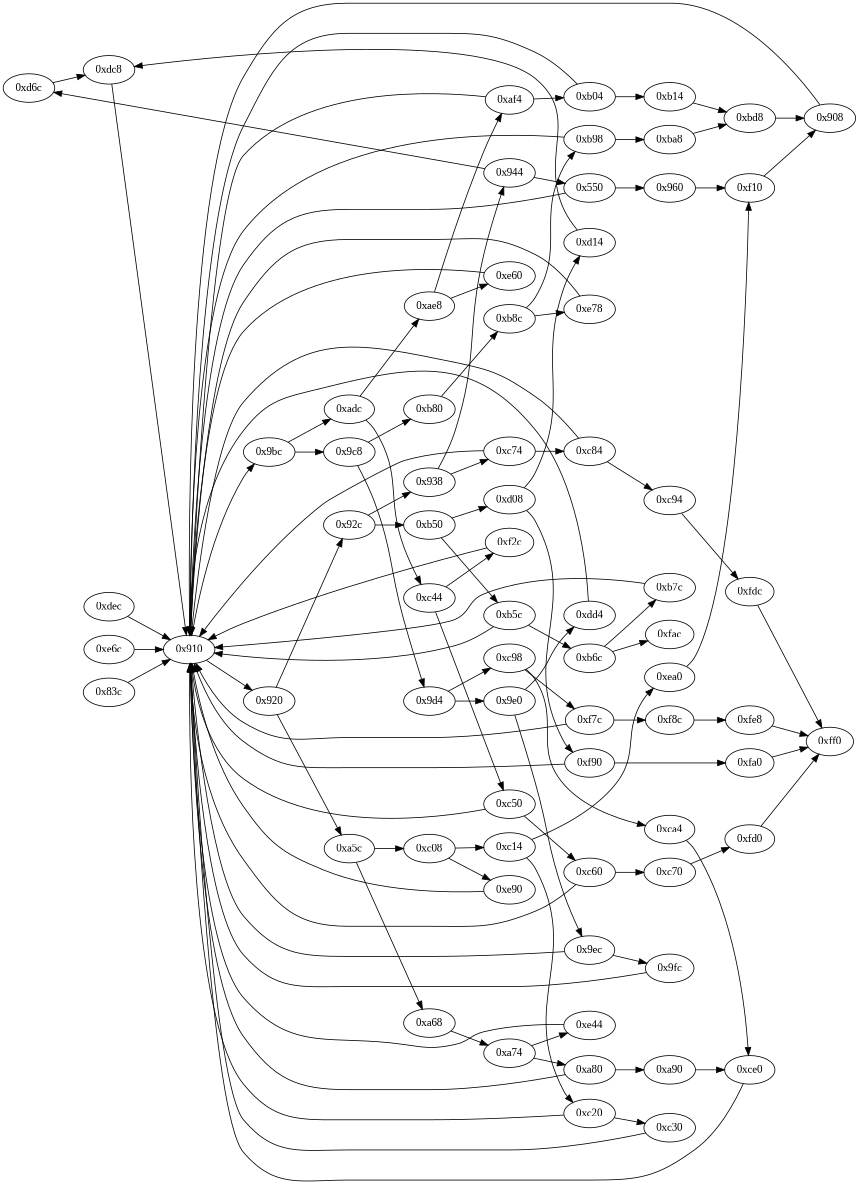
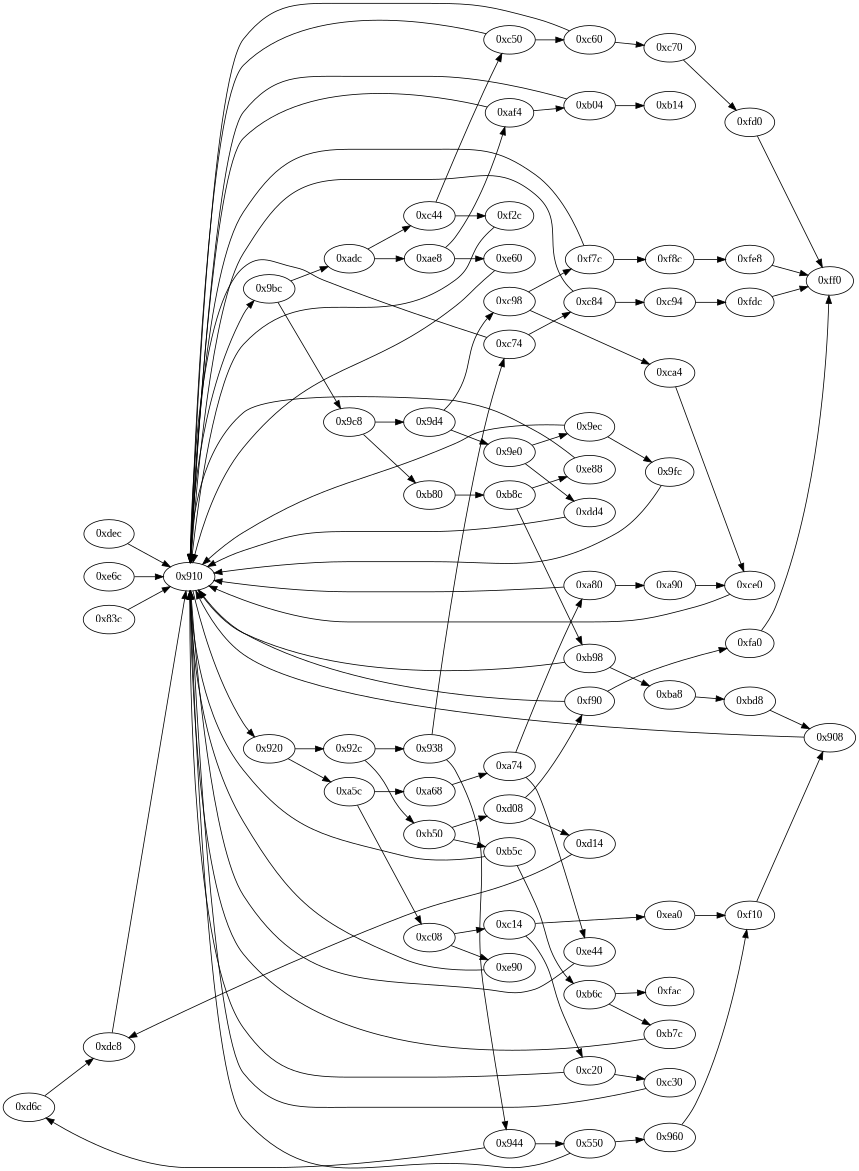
(706, 106) -> none
(590, 309) -> (590, 470)
